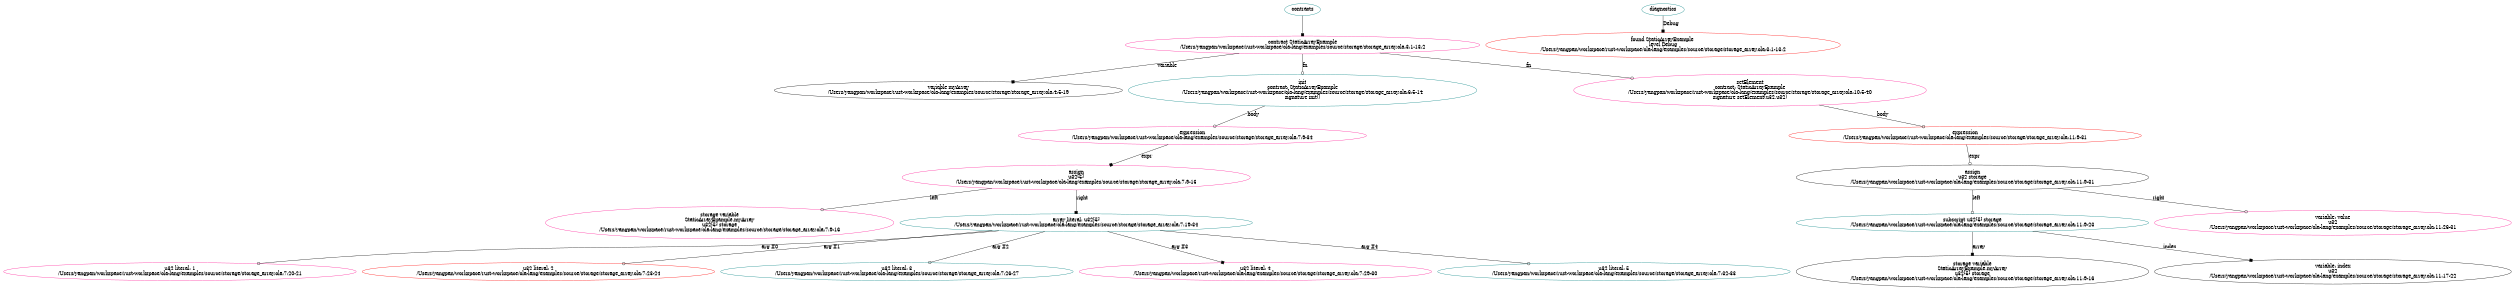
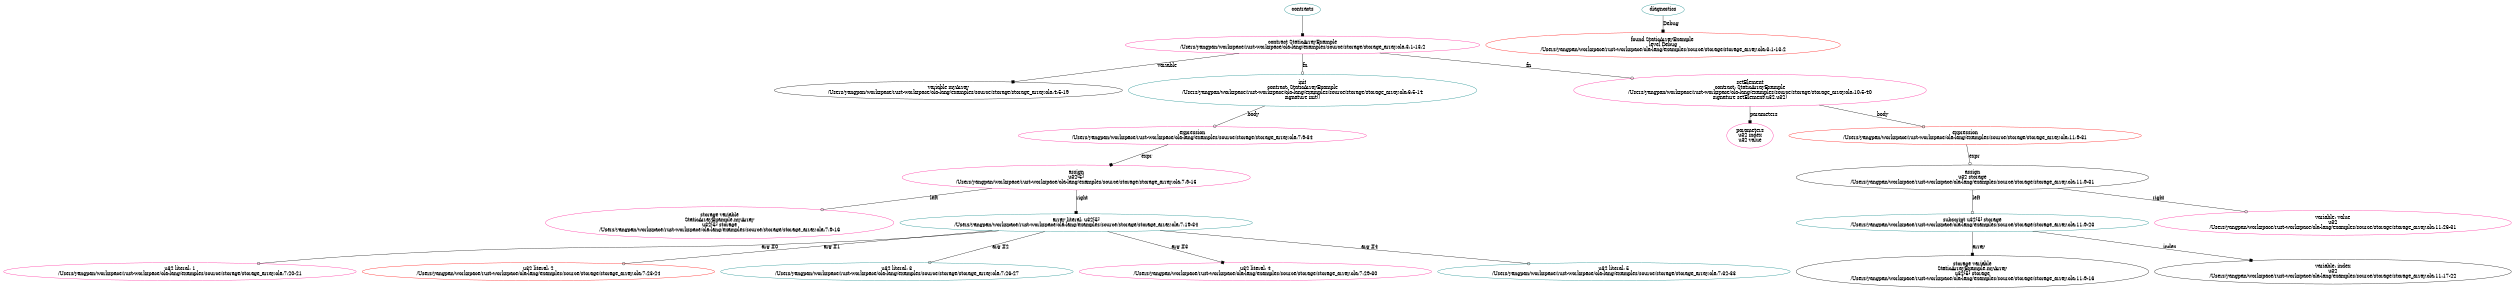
none -> (1750, 136)
